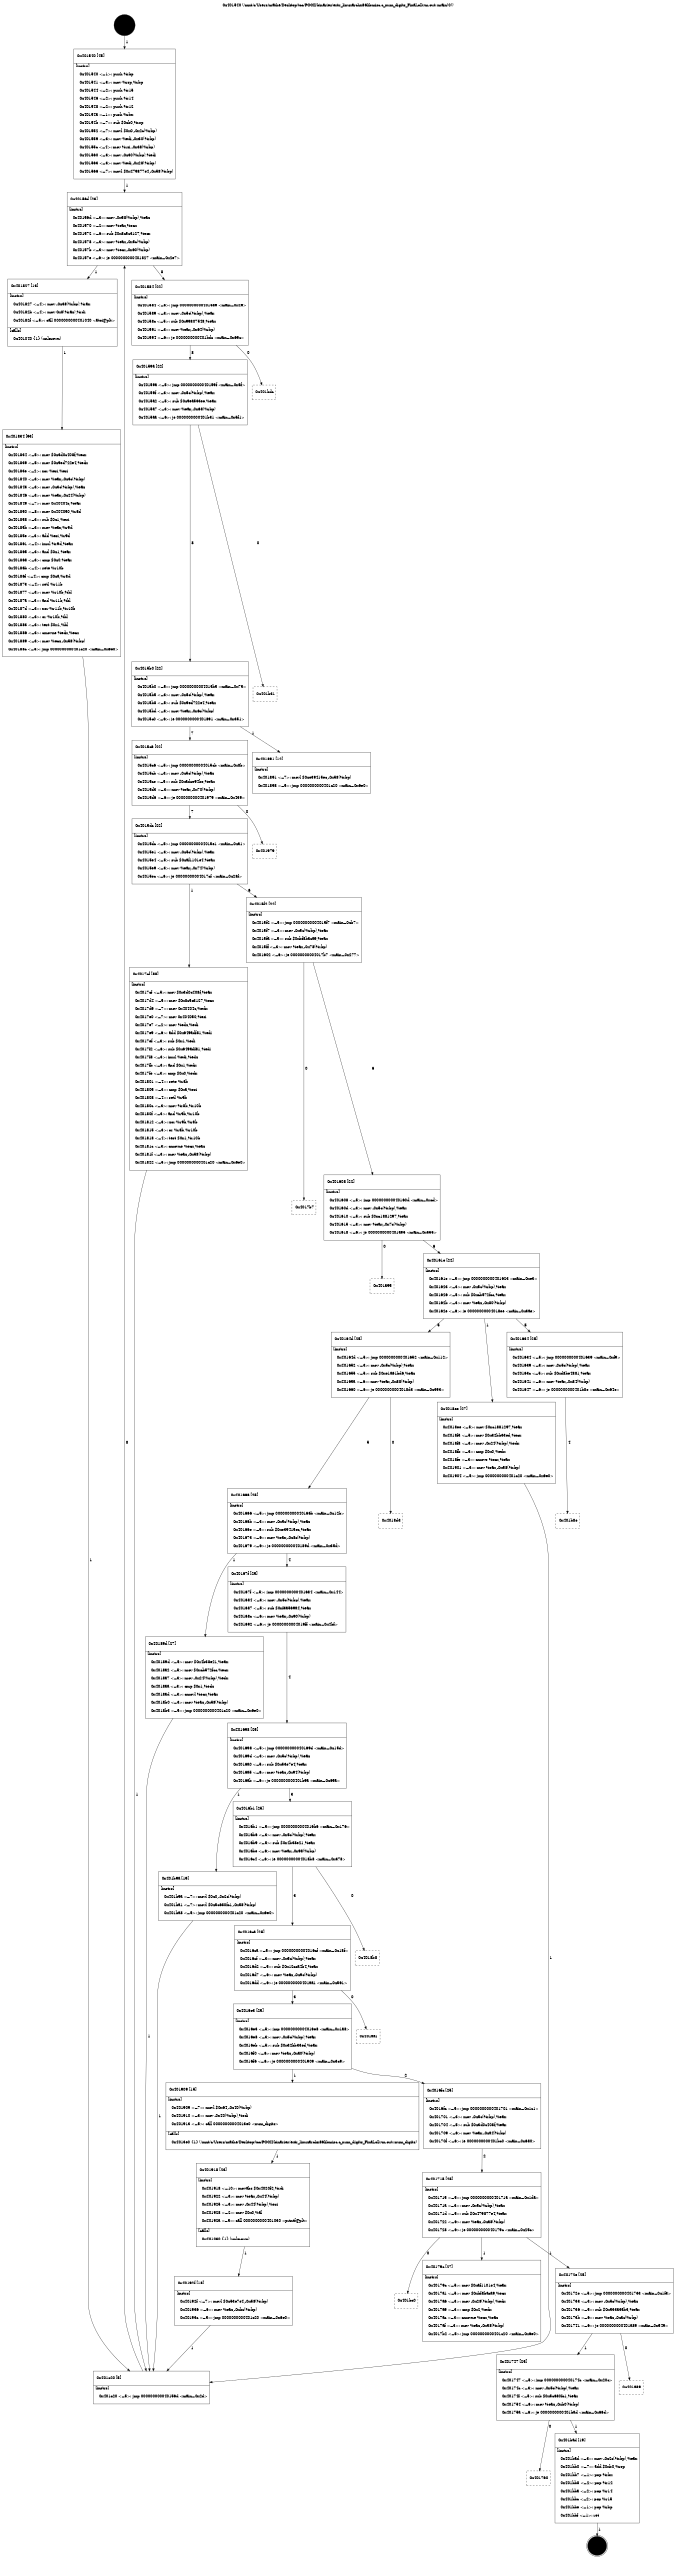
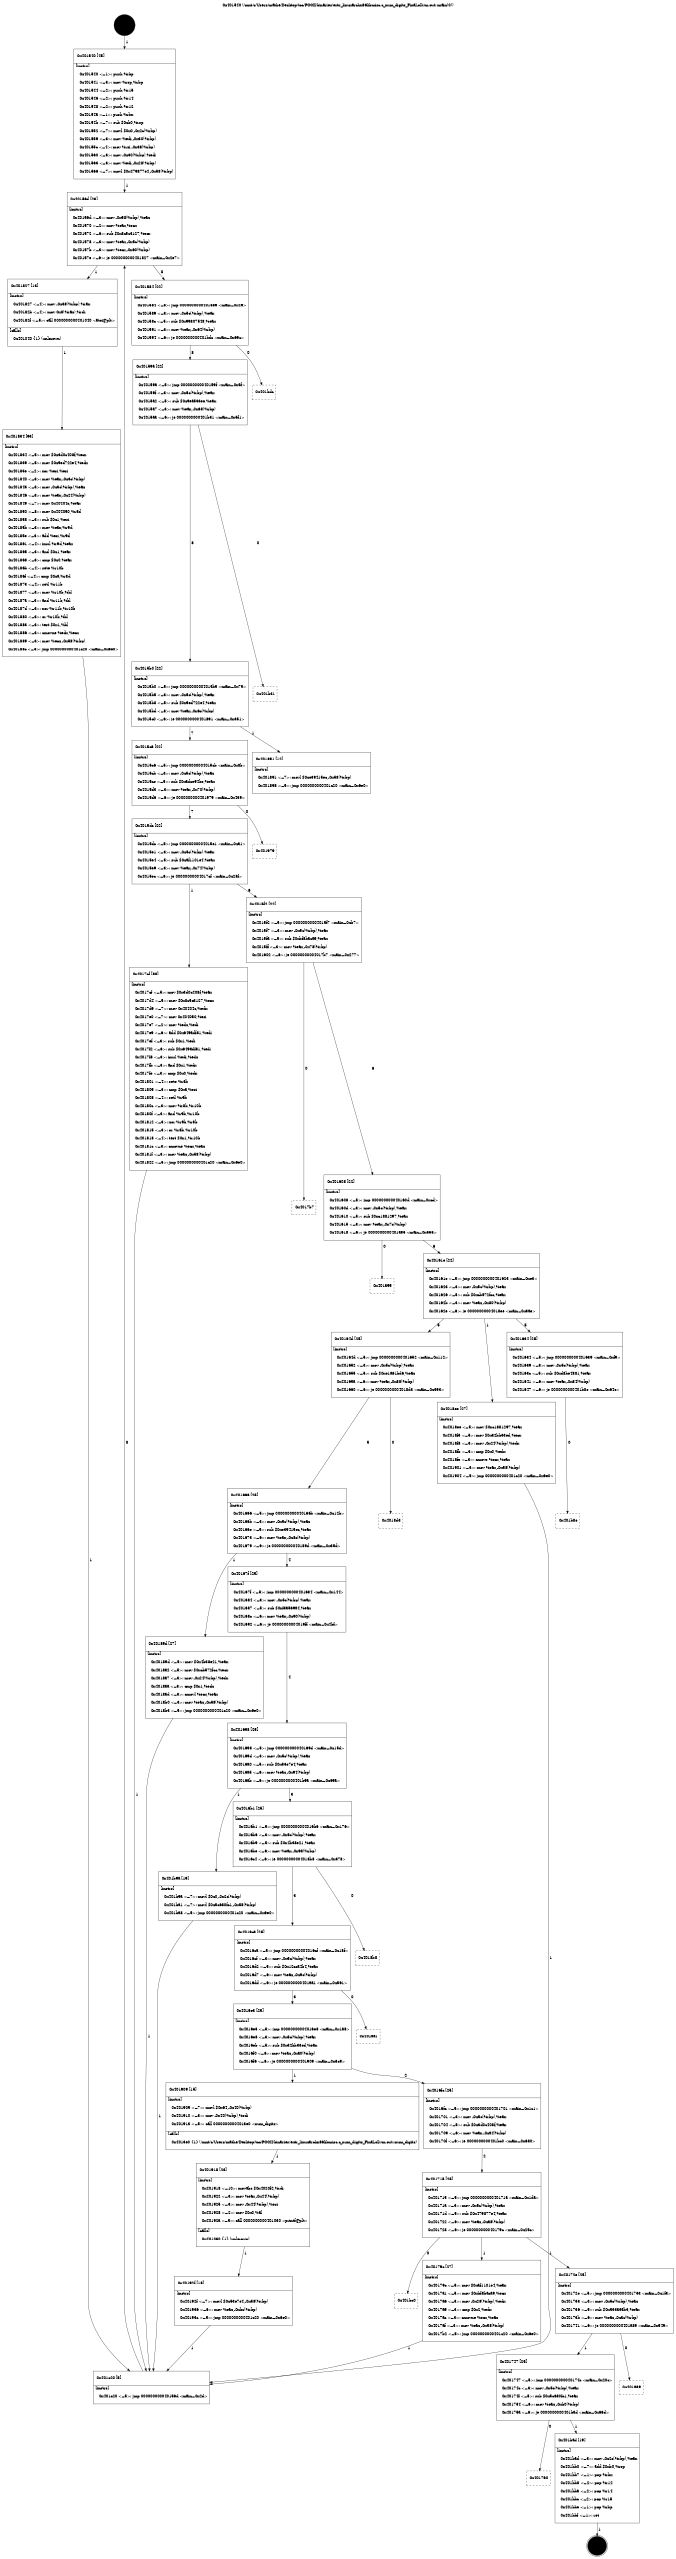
(569, 1443) -> (569, 1443)
none -> (319, 2370)
